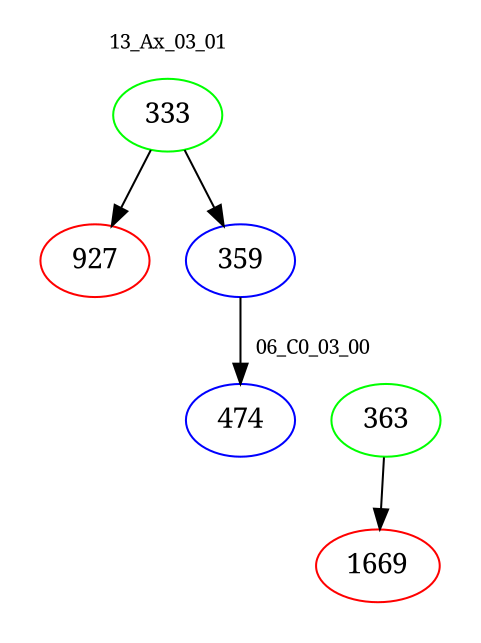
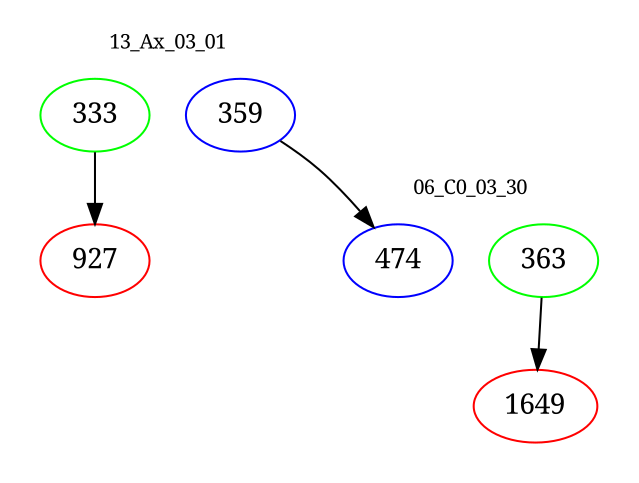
(199, 179) -> none
(313, 349) -> (471, 189)
(378, 566) -> (536, 406)
